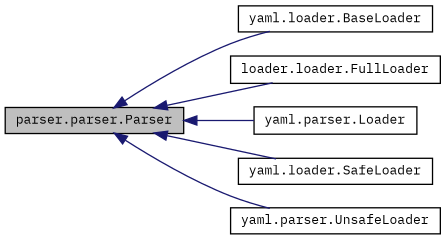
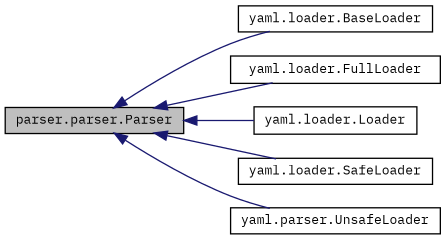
(335, 70) -> (335, 70)
(335, 121) -> (335, 121)
